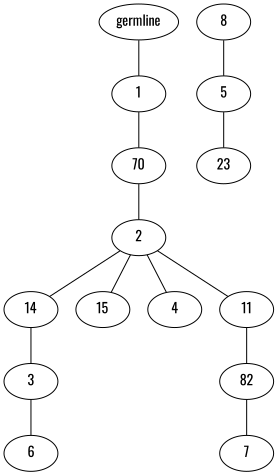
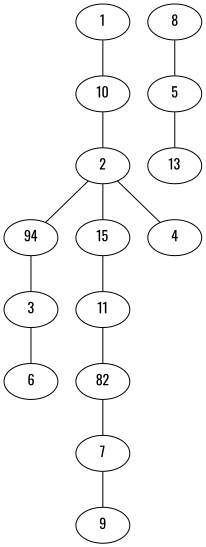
(139, 22) -> none
(139, 166) -> (103, 94)
(224, 166) -> (175, 166)
(193, 274) -> (103, 274)
(31, 310) -> (31, 238)
none -> (103, 525)
